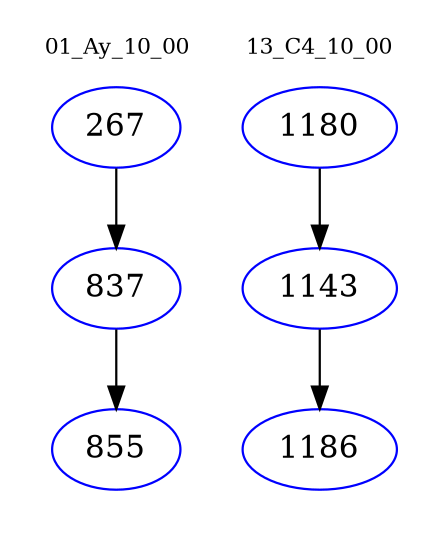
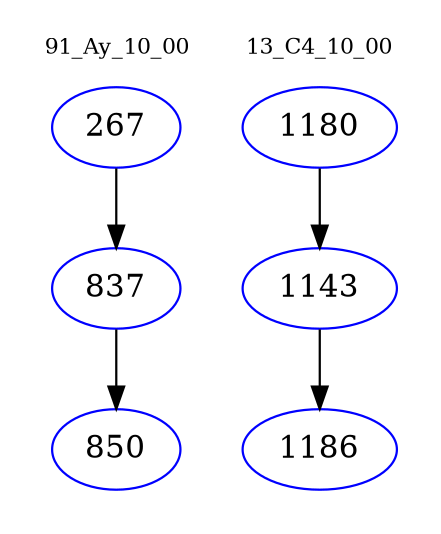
(117, 48) -> (117, 48)
(116, 449) -> (116, 449)
